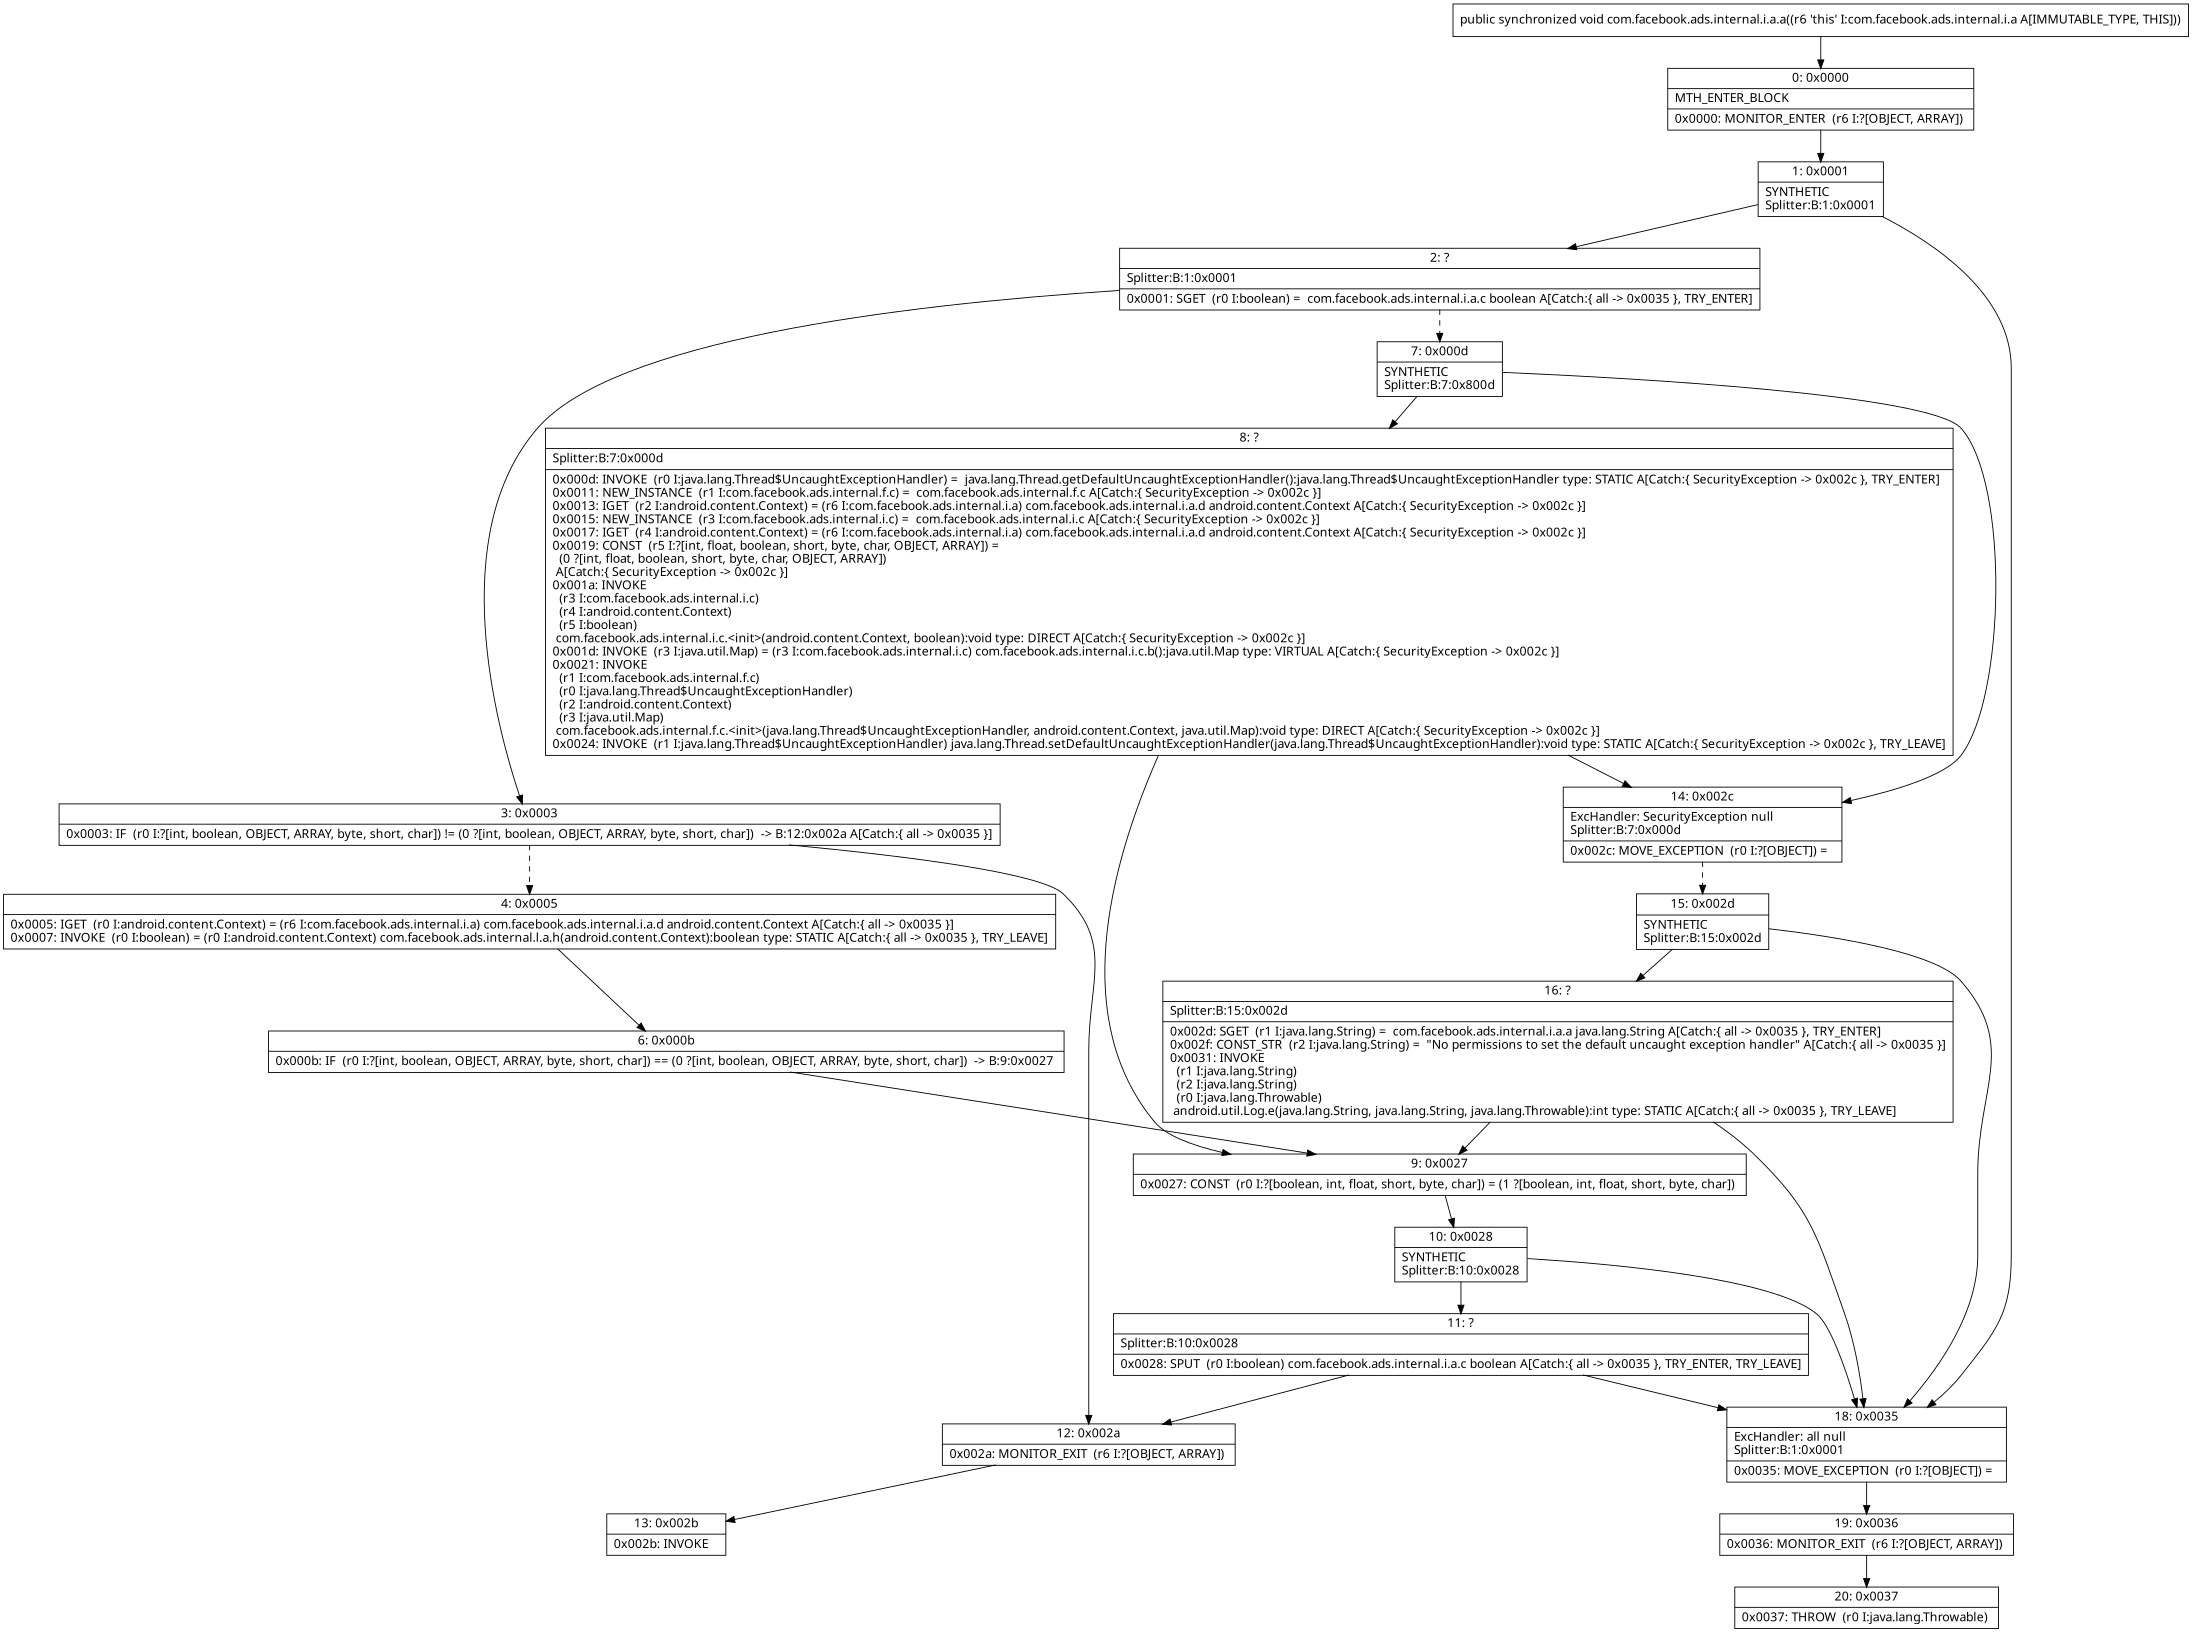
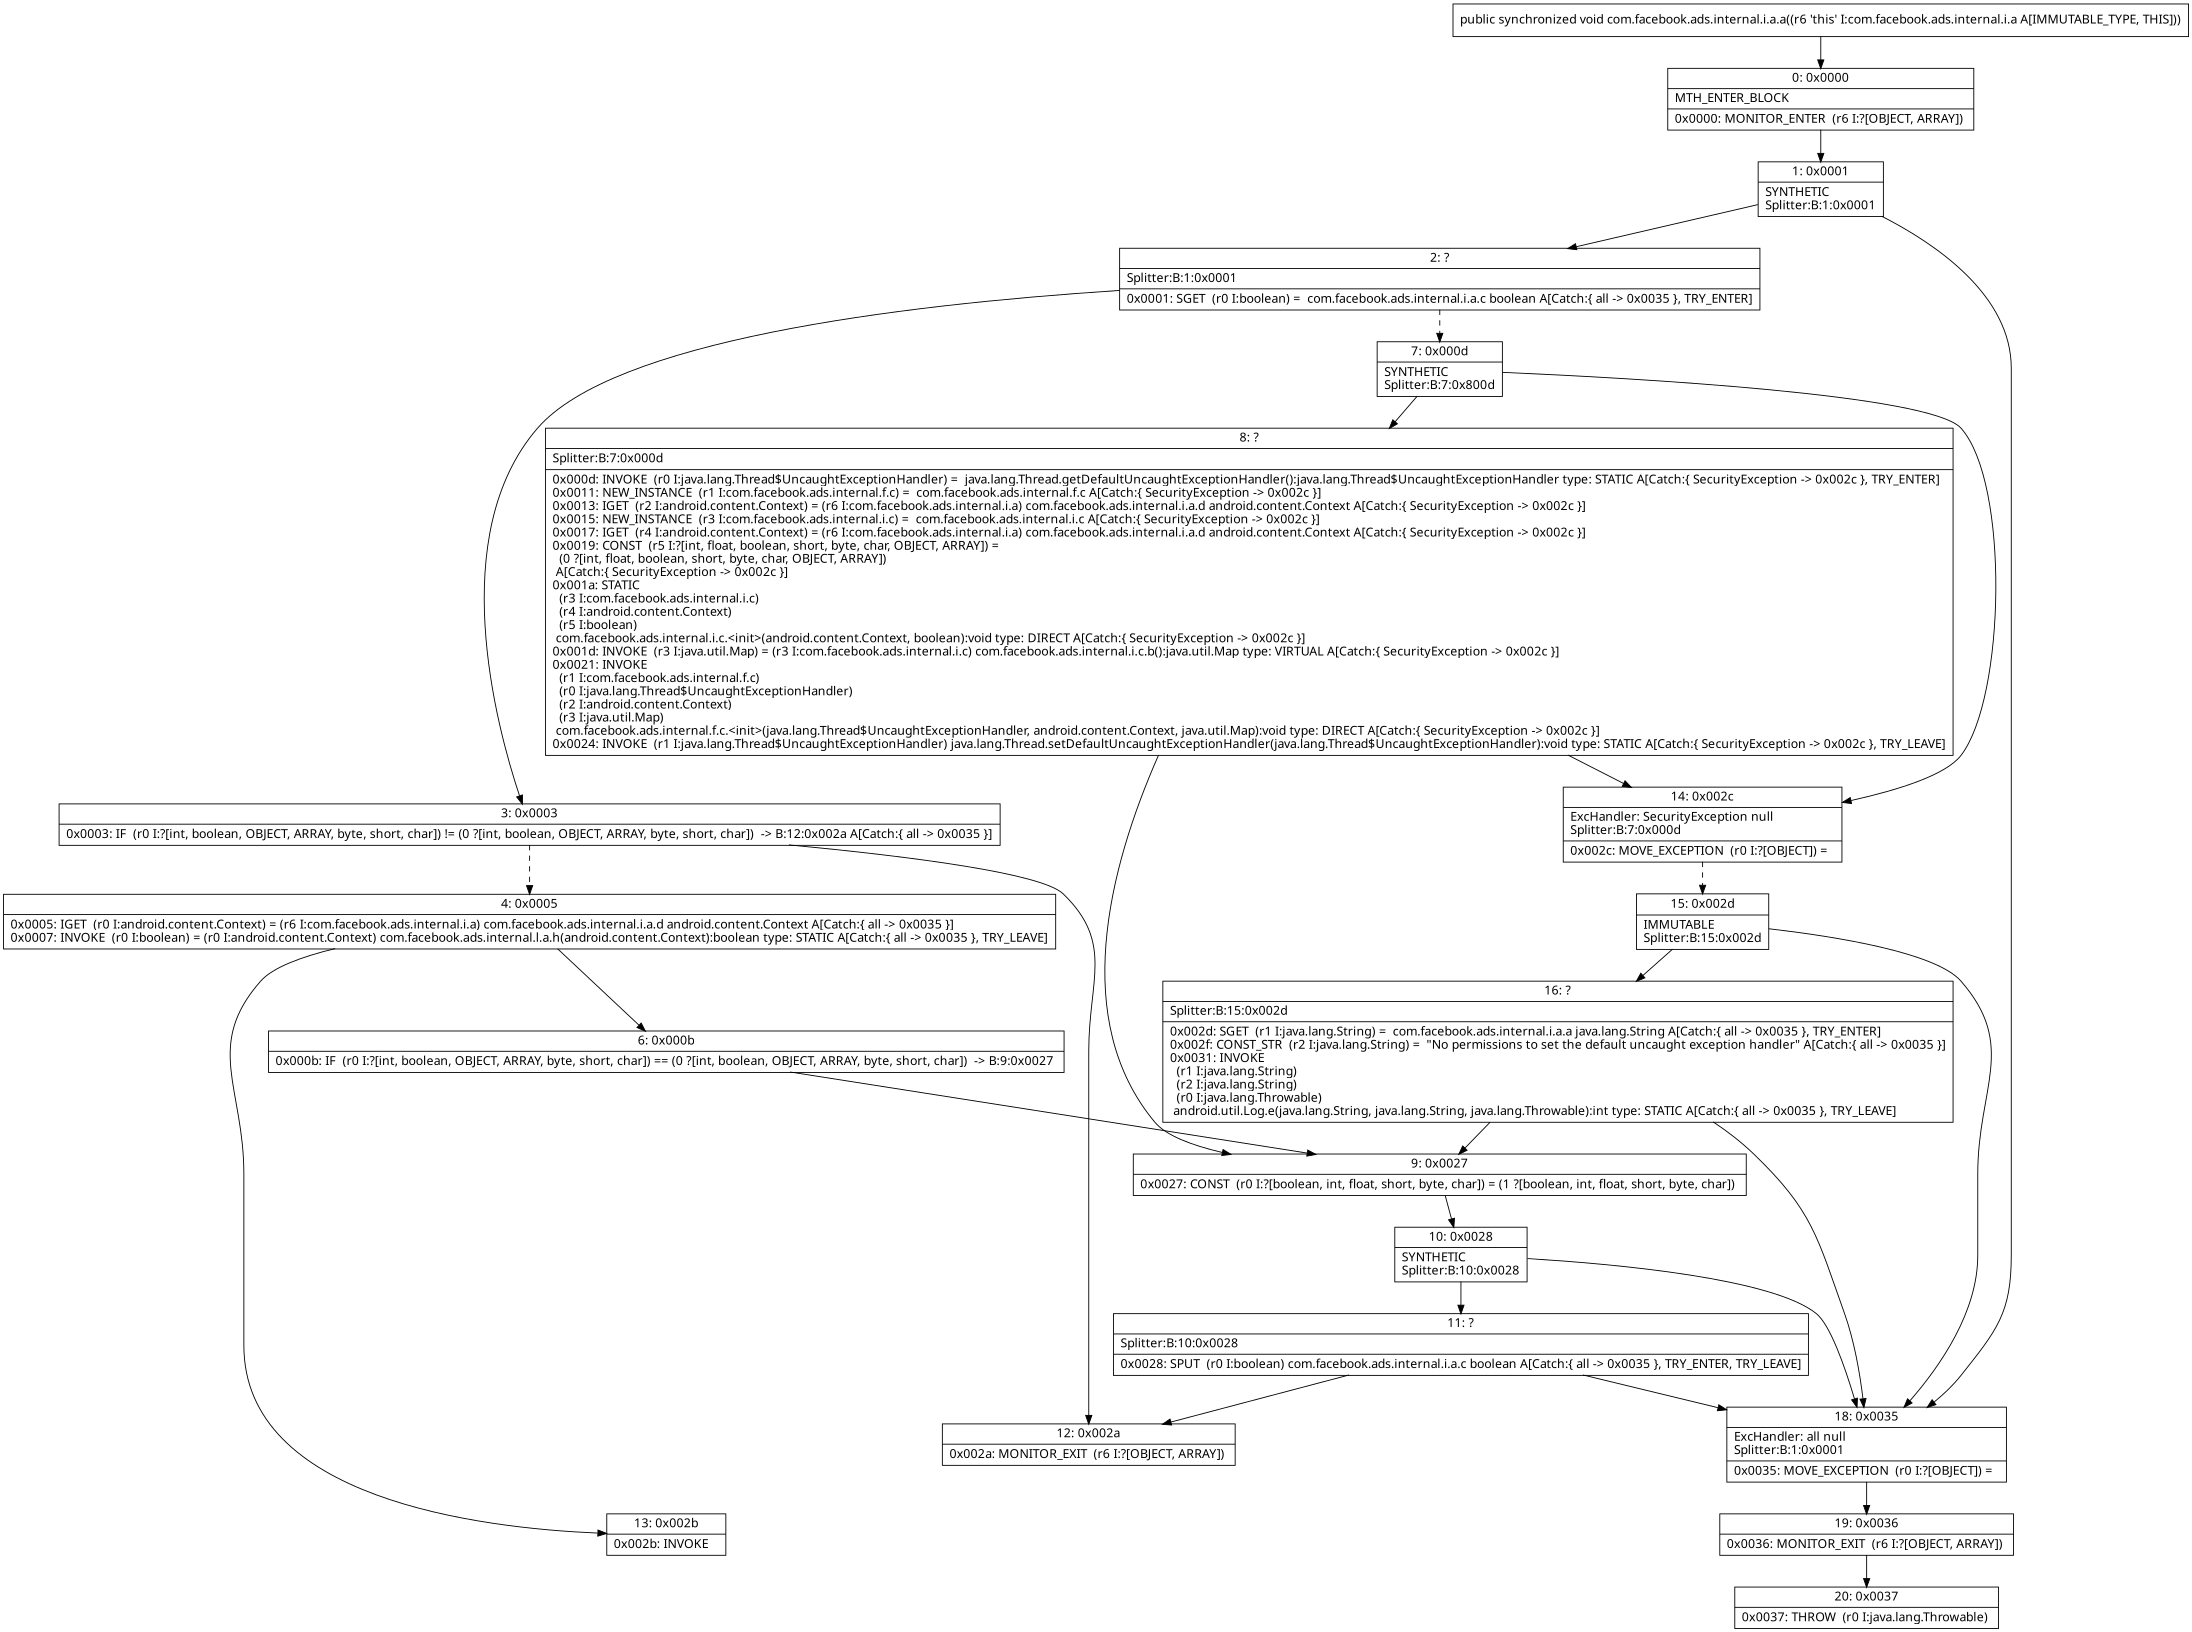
(603, 586) -> (600, 586)
(1676, 925) -> (1679, 925)
(865, 1492) -> (244, 1337)
